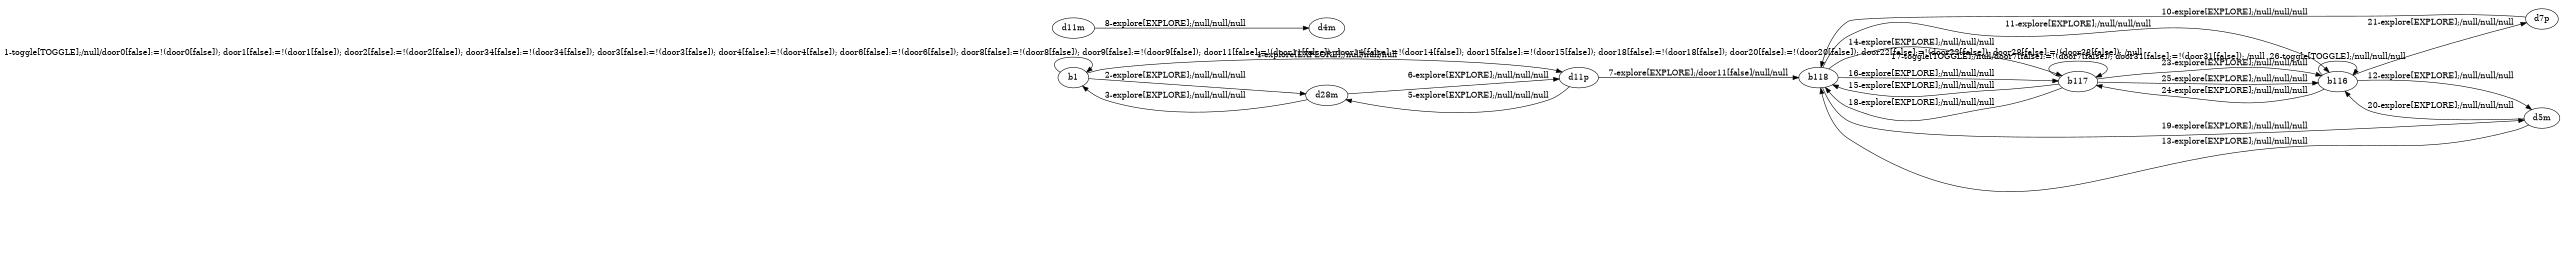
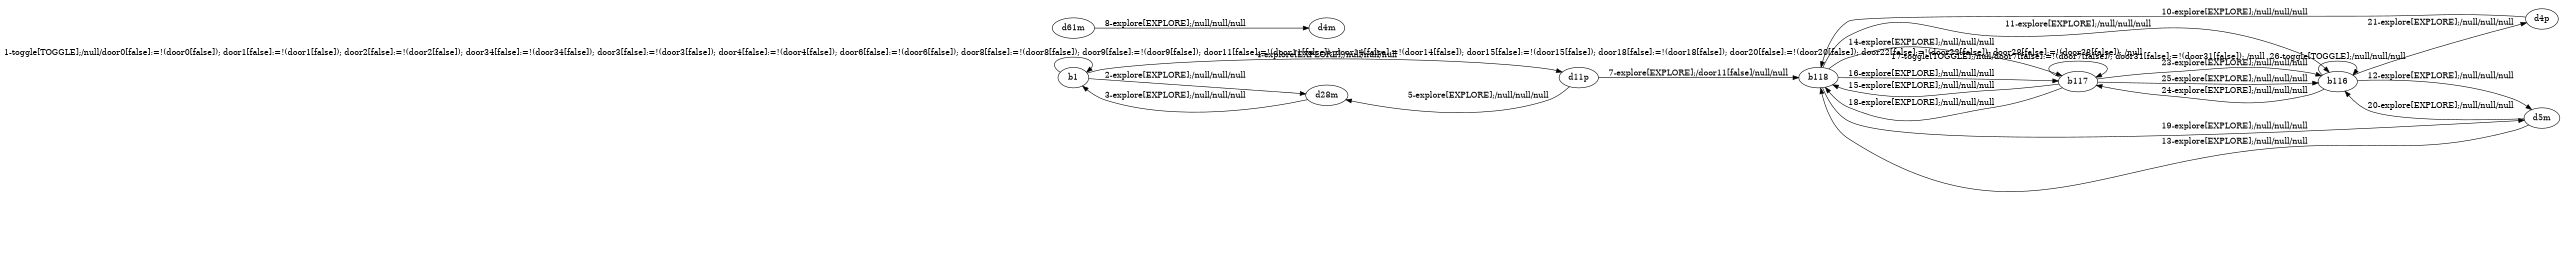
(2542, 19) -> (2542, 19)
(1073, 28) -> (1073, 28)
(1451, 87) -> none
